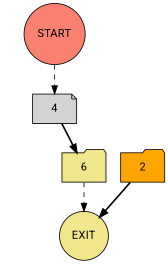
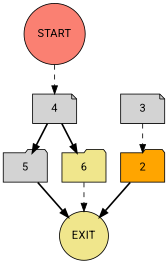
none -> (143, 109)
none -> (25, 167)
